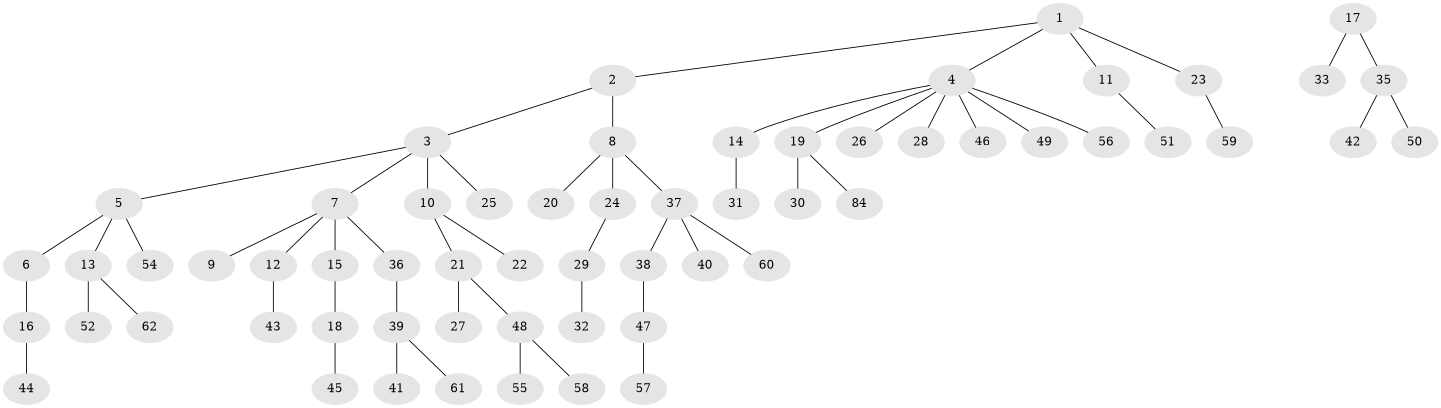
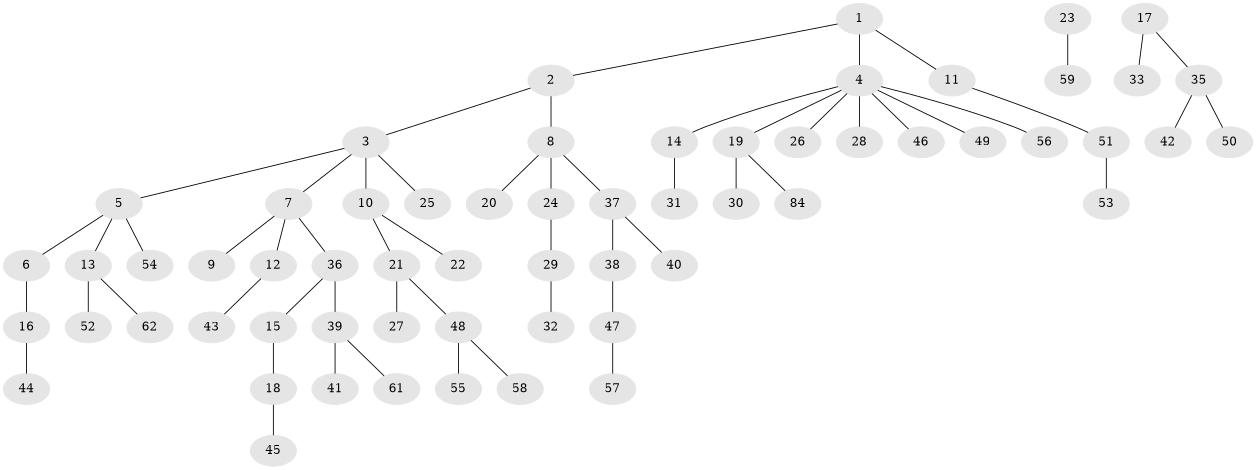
(1129, 50) -> none
none -> (1106, 204)
(335, 235) -> (304, 296)
(767, 266) -> none
